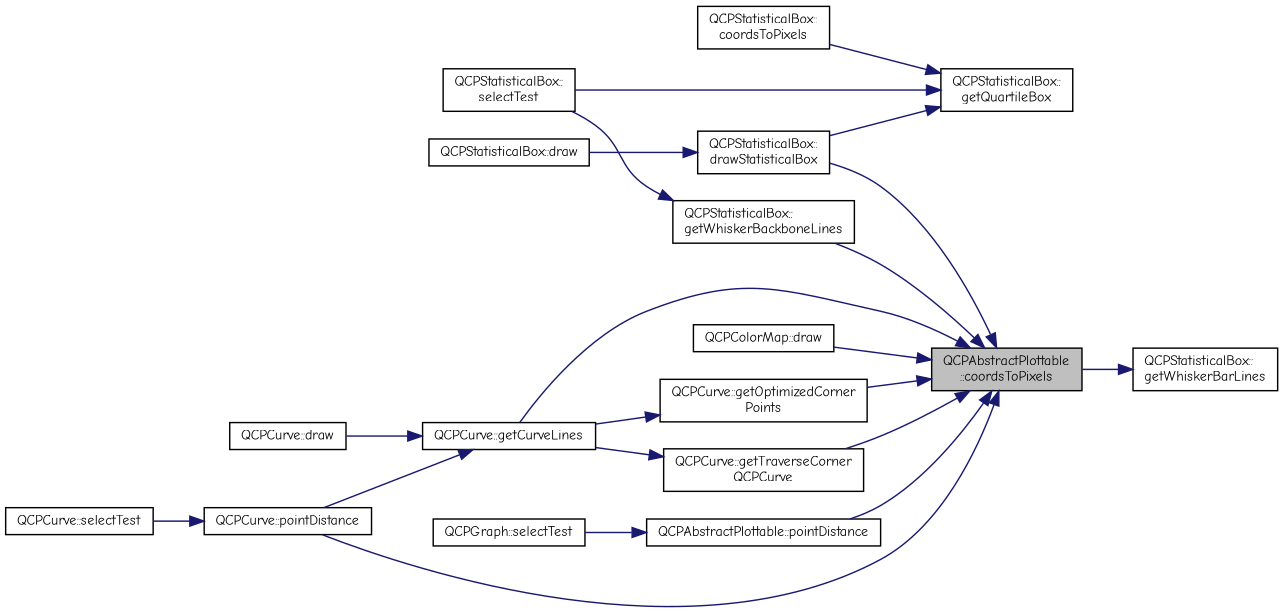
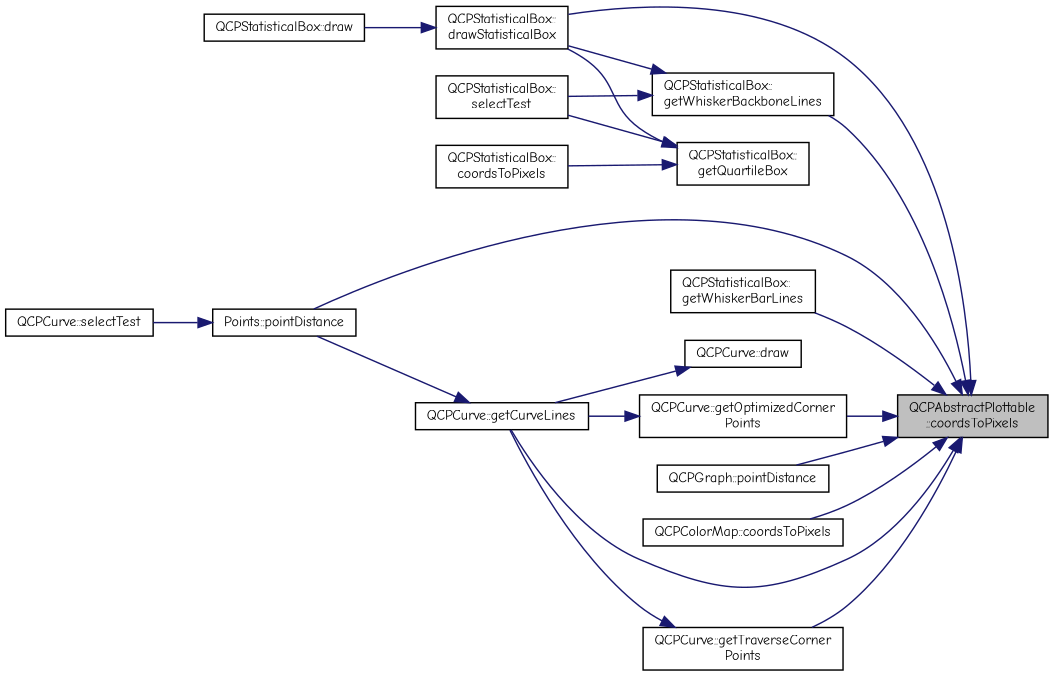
none -> (610, 57)
(764, 338) -> (743, 532)
(1100, 369) -> (877, 345)
(377, 436) -> (615, 387)
(764, 470) -> (743, 649)
(288, 521) -> (284, 323)
(509, 532) -> none
(764, 532) -> (743, 479)
